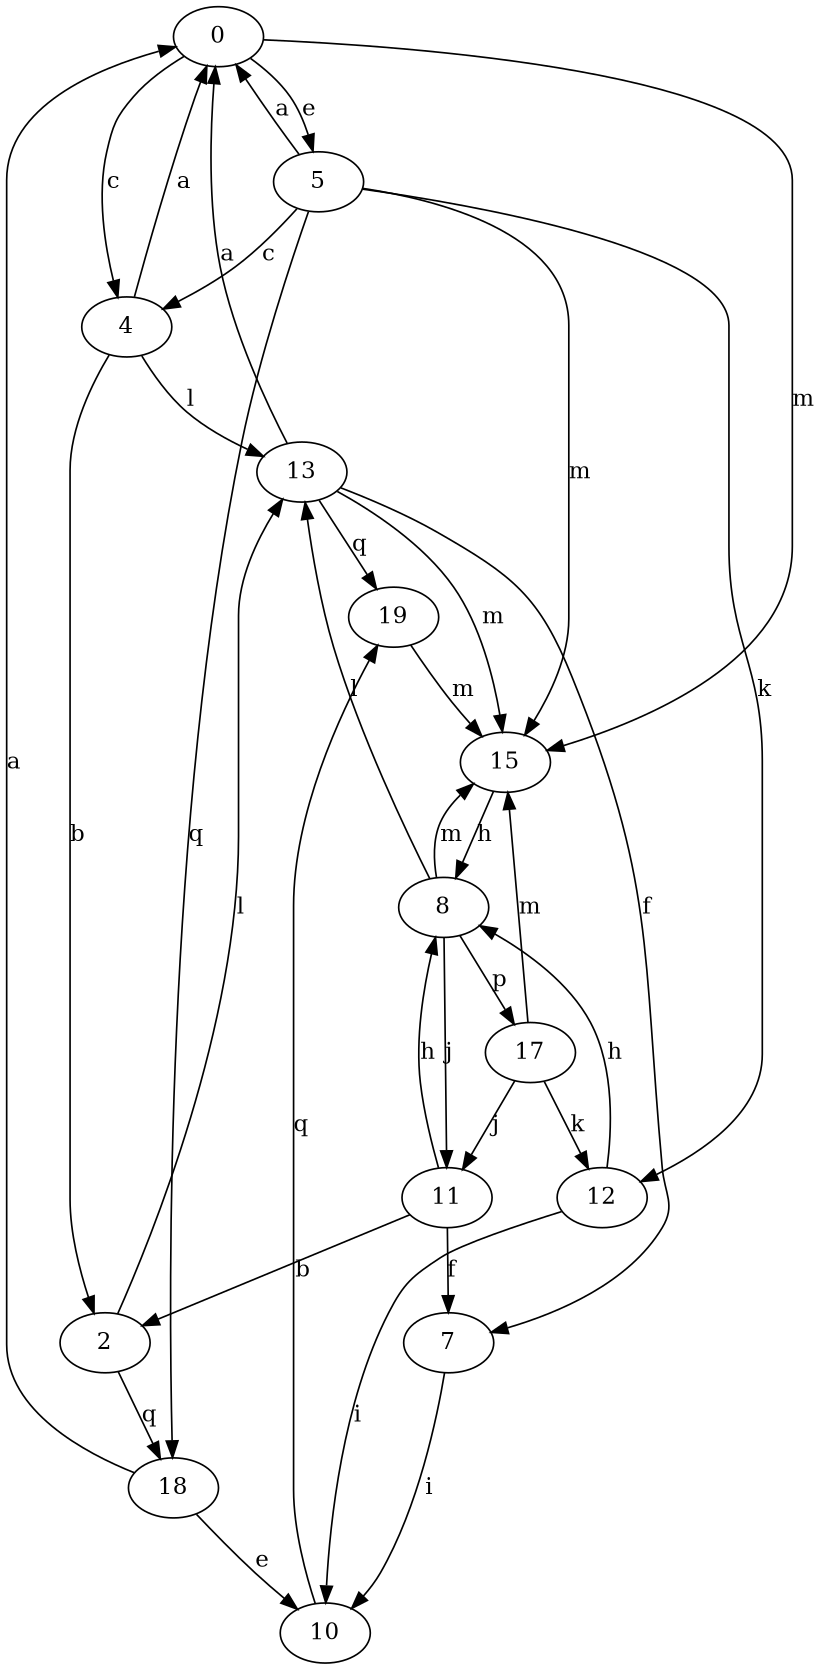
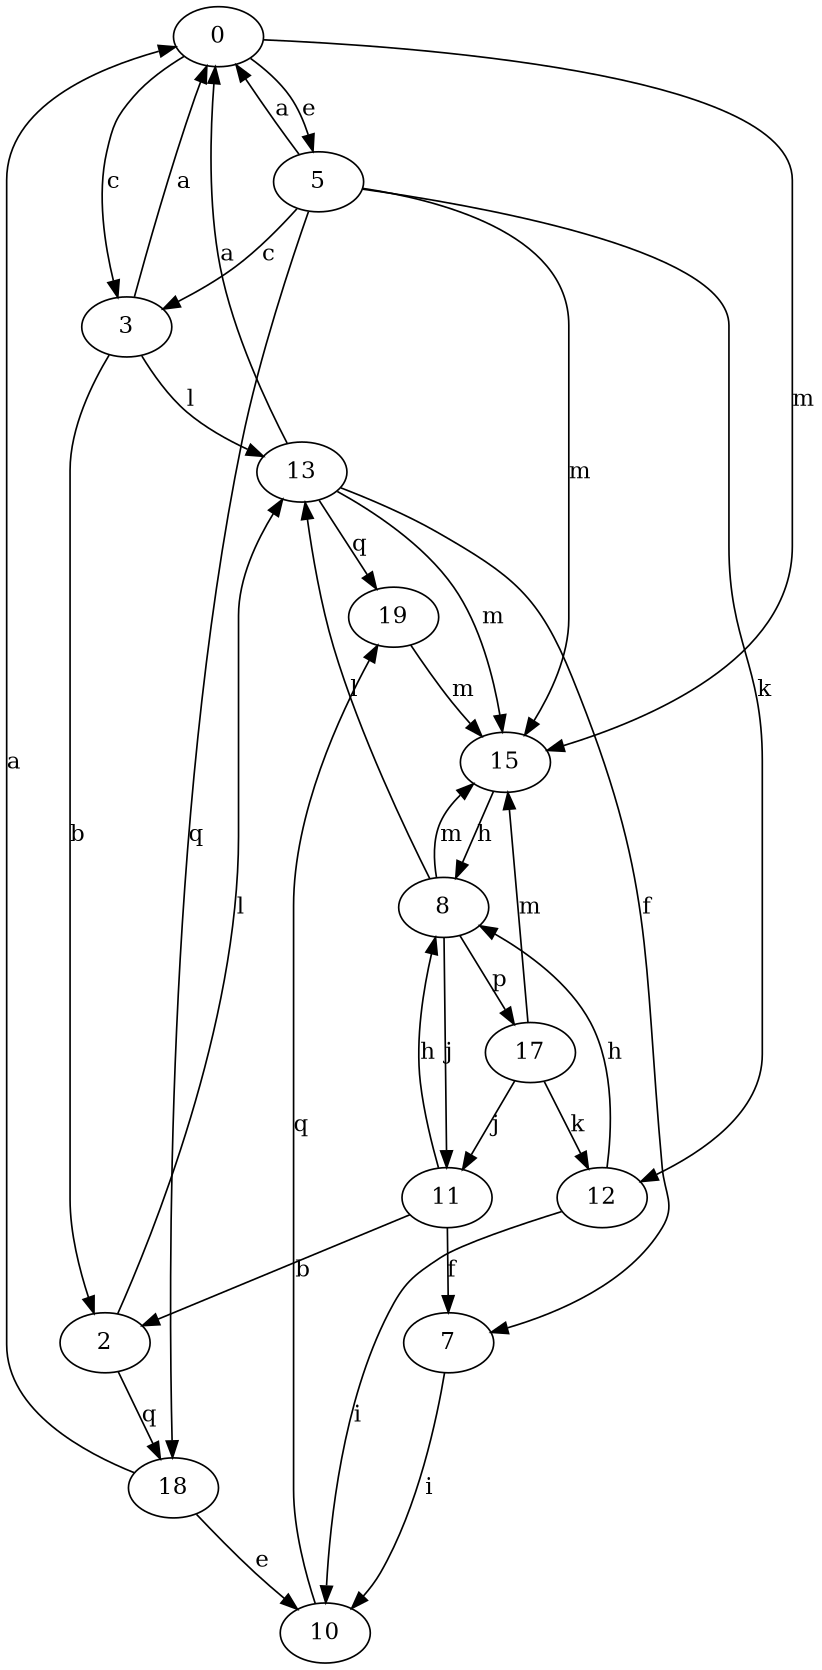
(127, 327) -> (127, 327)
